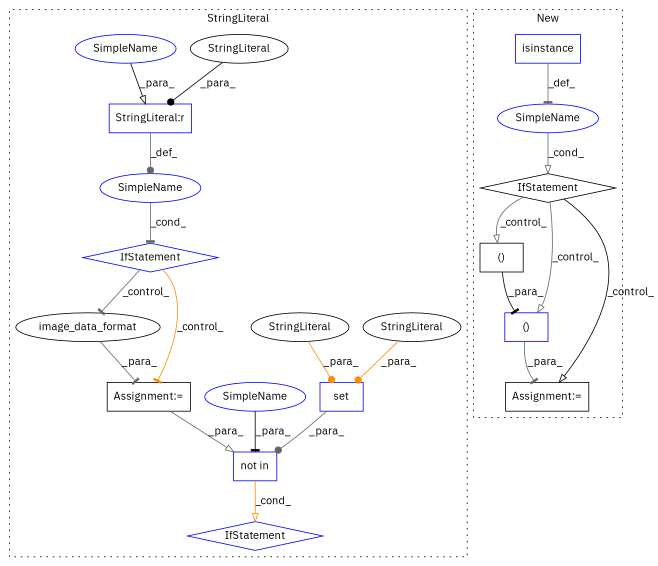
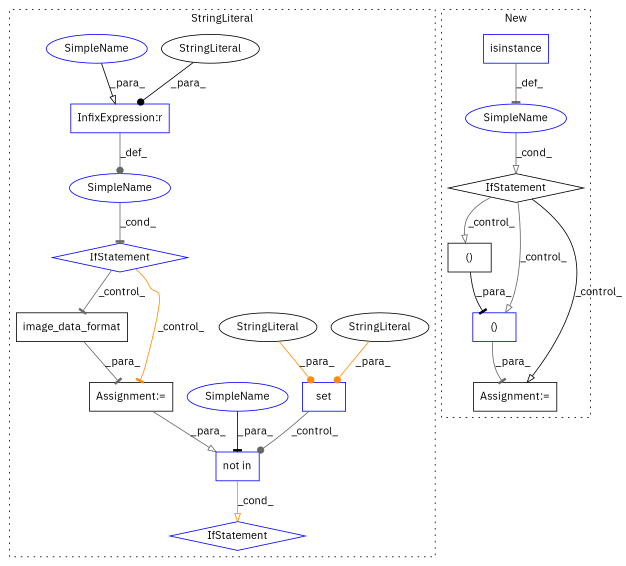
(150, 118) -> (120, 118)
(88, 327) -> (72, 327)
(327, 432) -> (315, 432)
